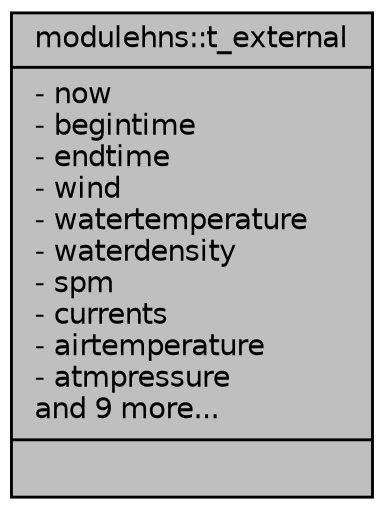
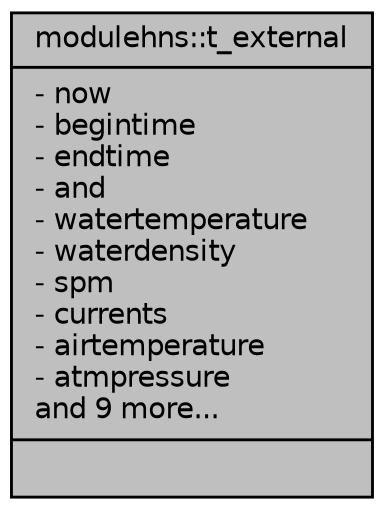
(79, 189) -> (70, 189)
